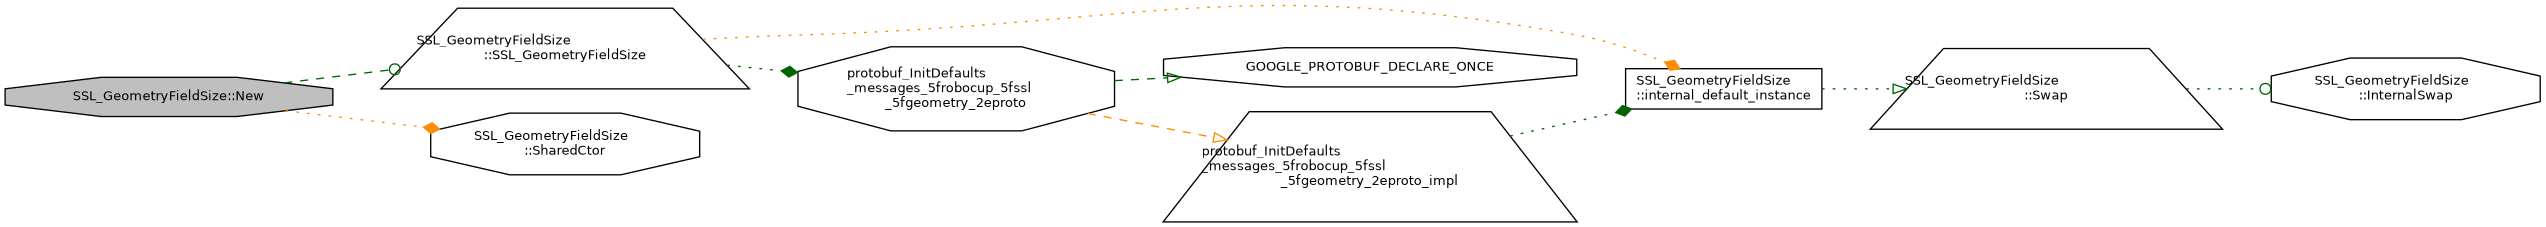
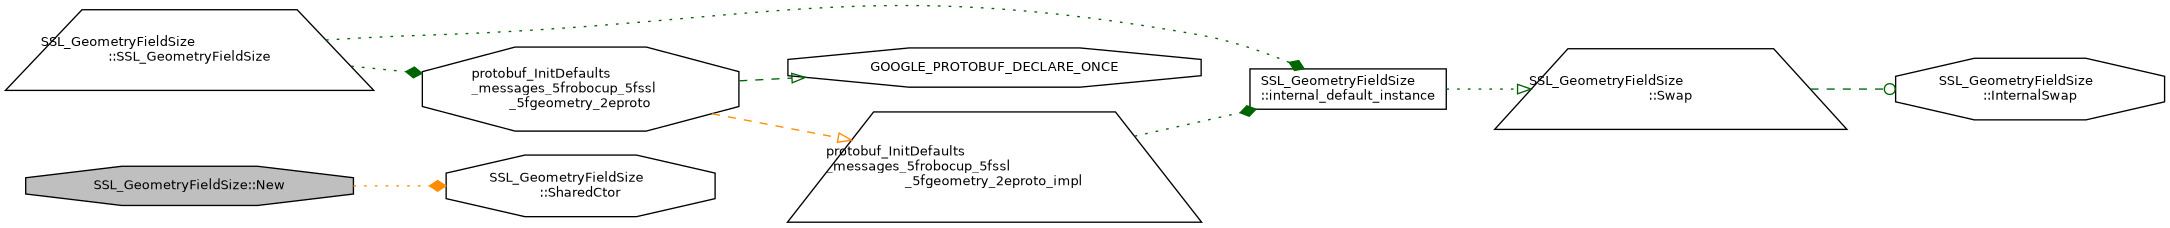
(1186, 9) -> (810, 9)
(337, 76) -> none
(2223, 89) -> (1847, 89)
